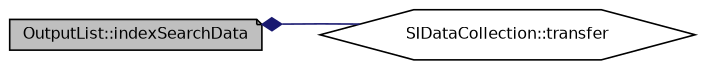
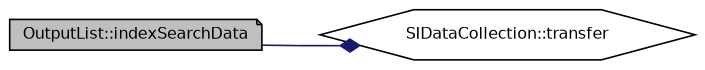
(321, 24) -> (301, 46)
